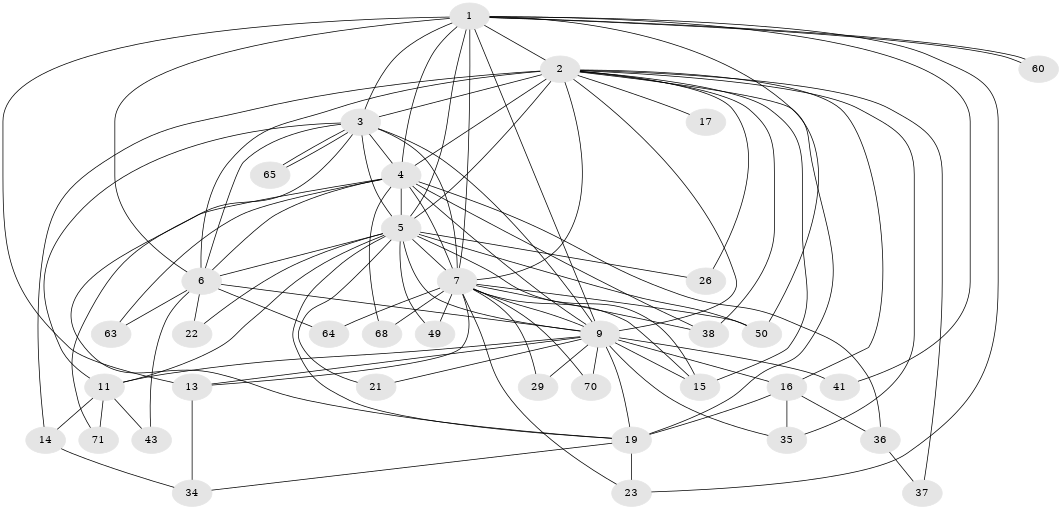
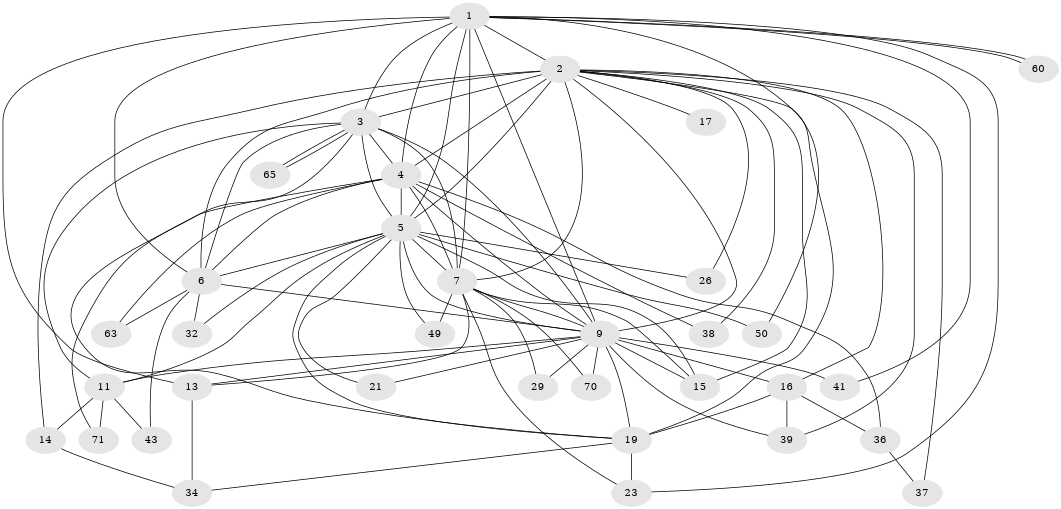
(626, 304) -> none
(626, 316) -> none
(192, 334) -> (192, 334)
(329, 334) -> none
(382, 334) -> none
(787, 440) -> (787, 440)
